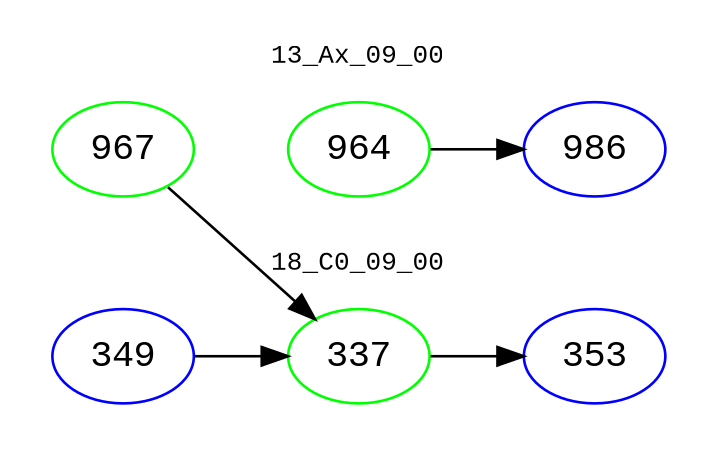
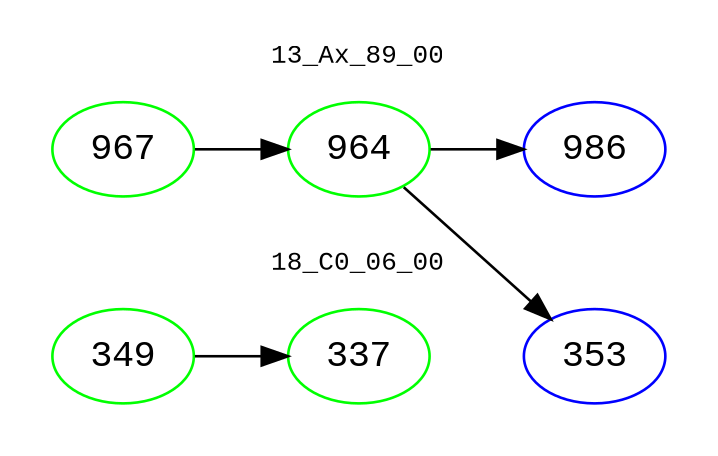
(359, 56) -> (359, 56)
(244, 256) -> (228, 149)
(359, 263) -> (359, 263)
(123, 356) -> (123, 356)
(464, 356) -> (480, 256)
